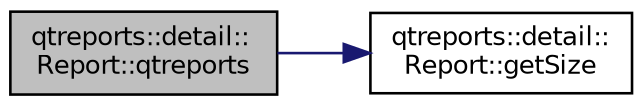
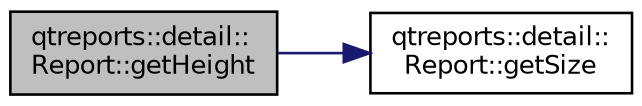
(144, 53) -> (144, 53)
